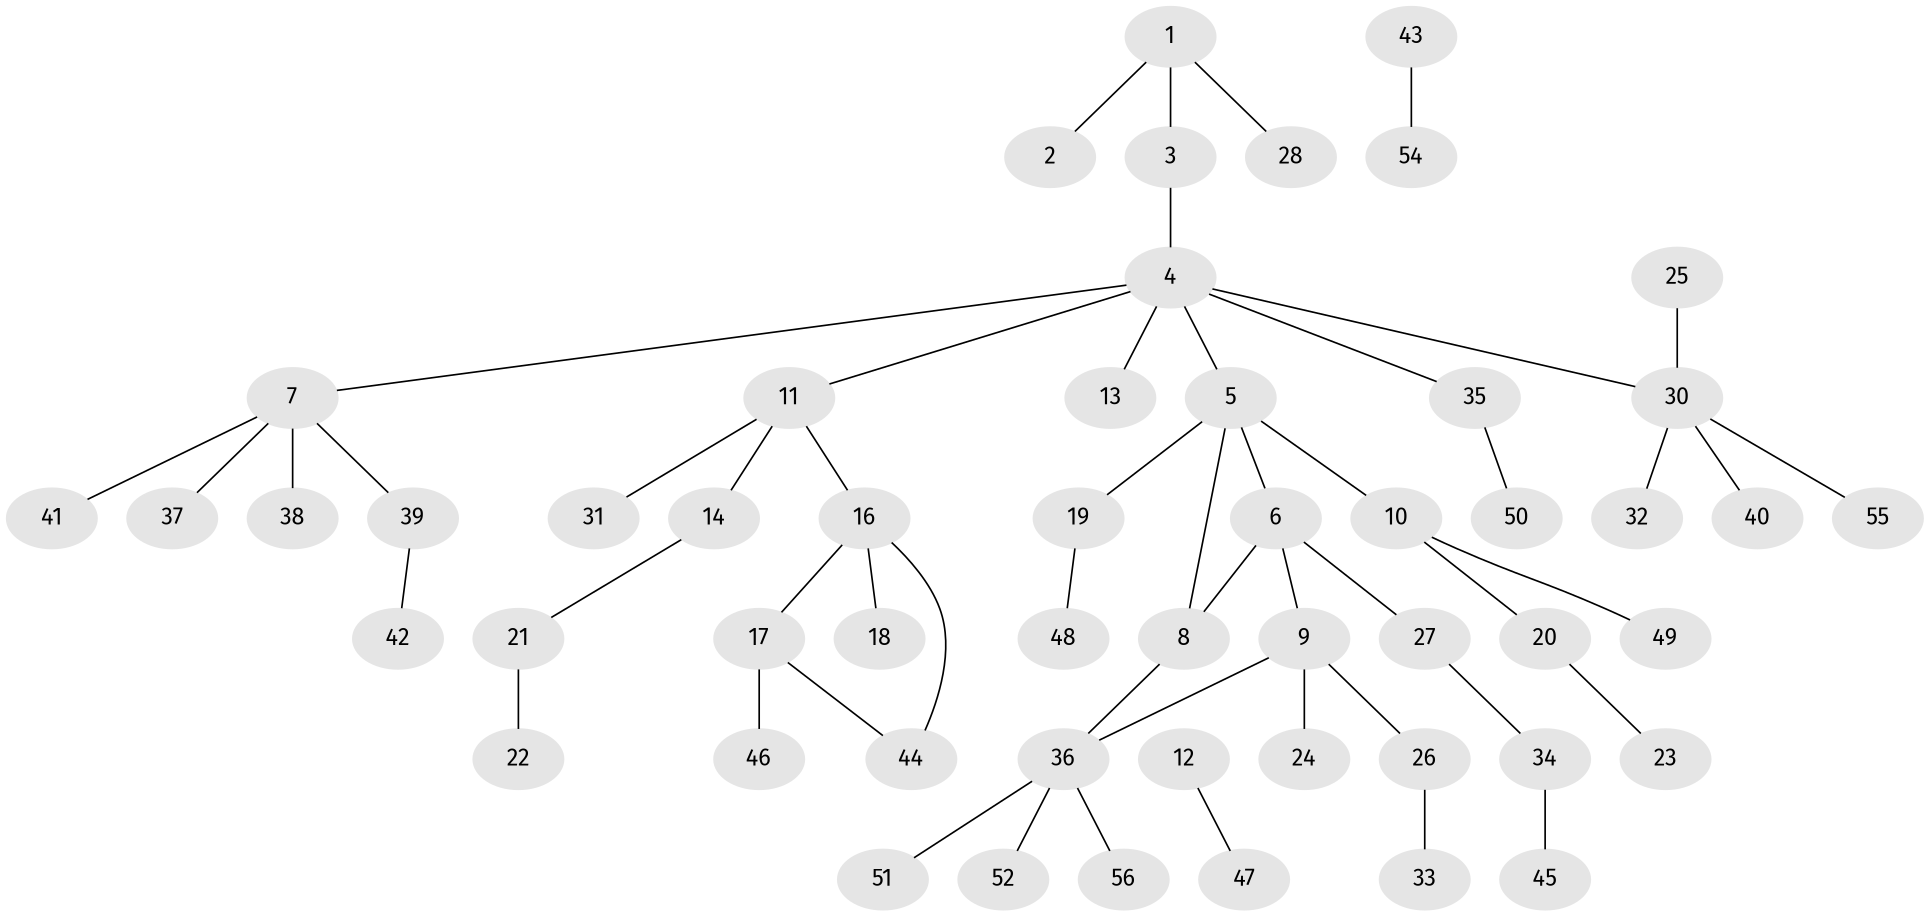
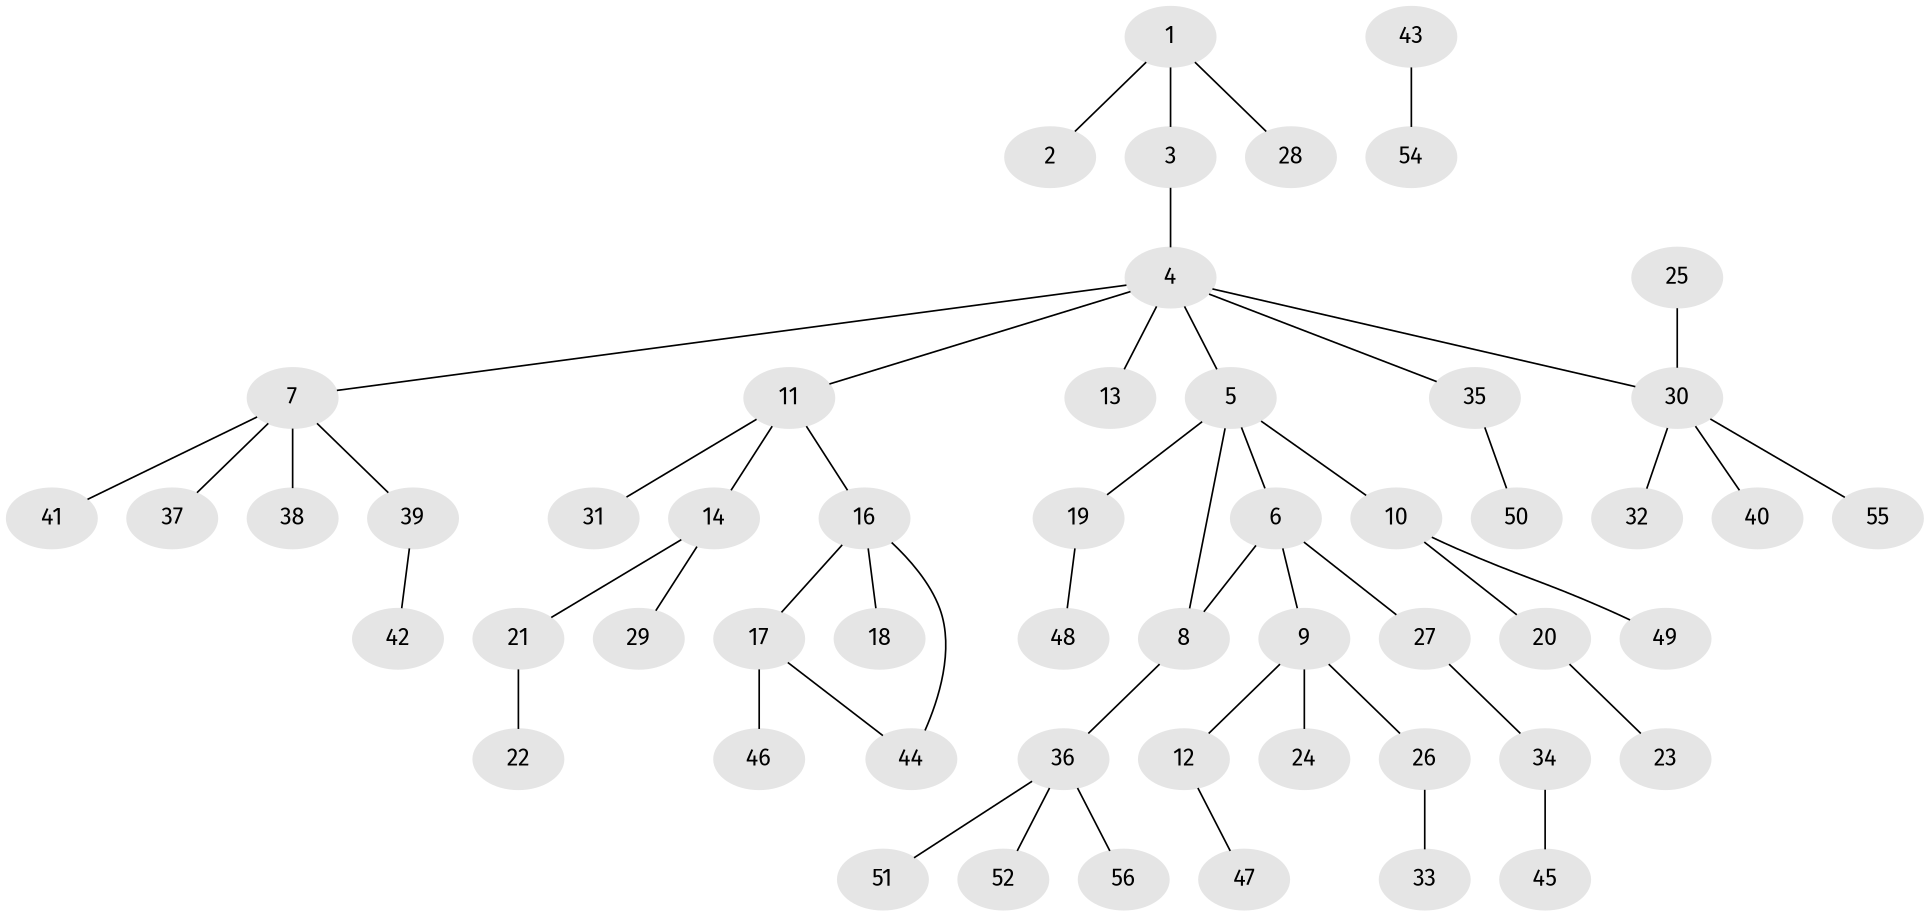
none -> (639, 639)
(1184, 699) -> (1244, 699)
